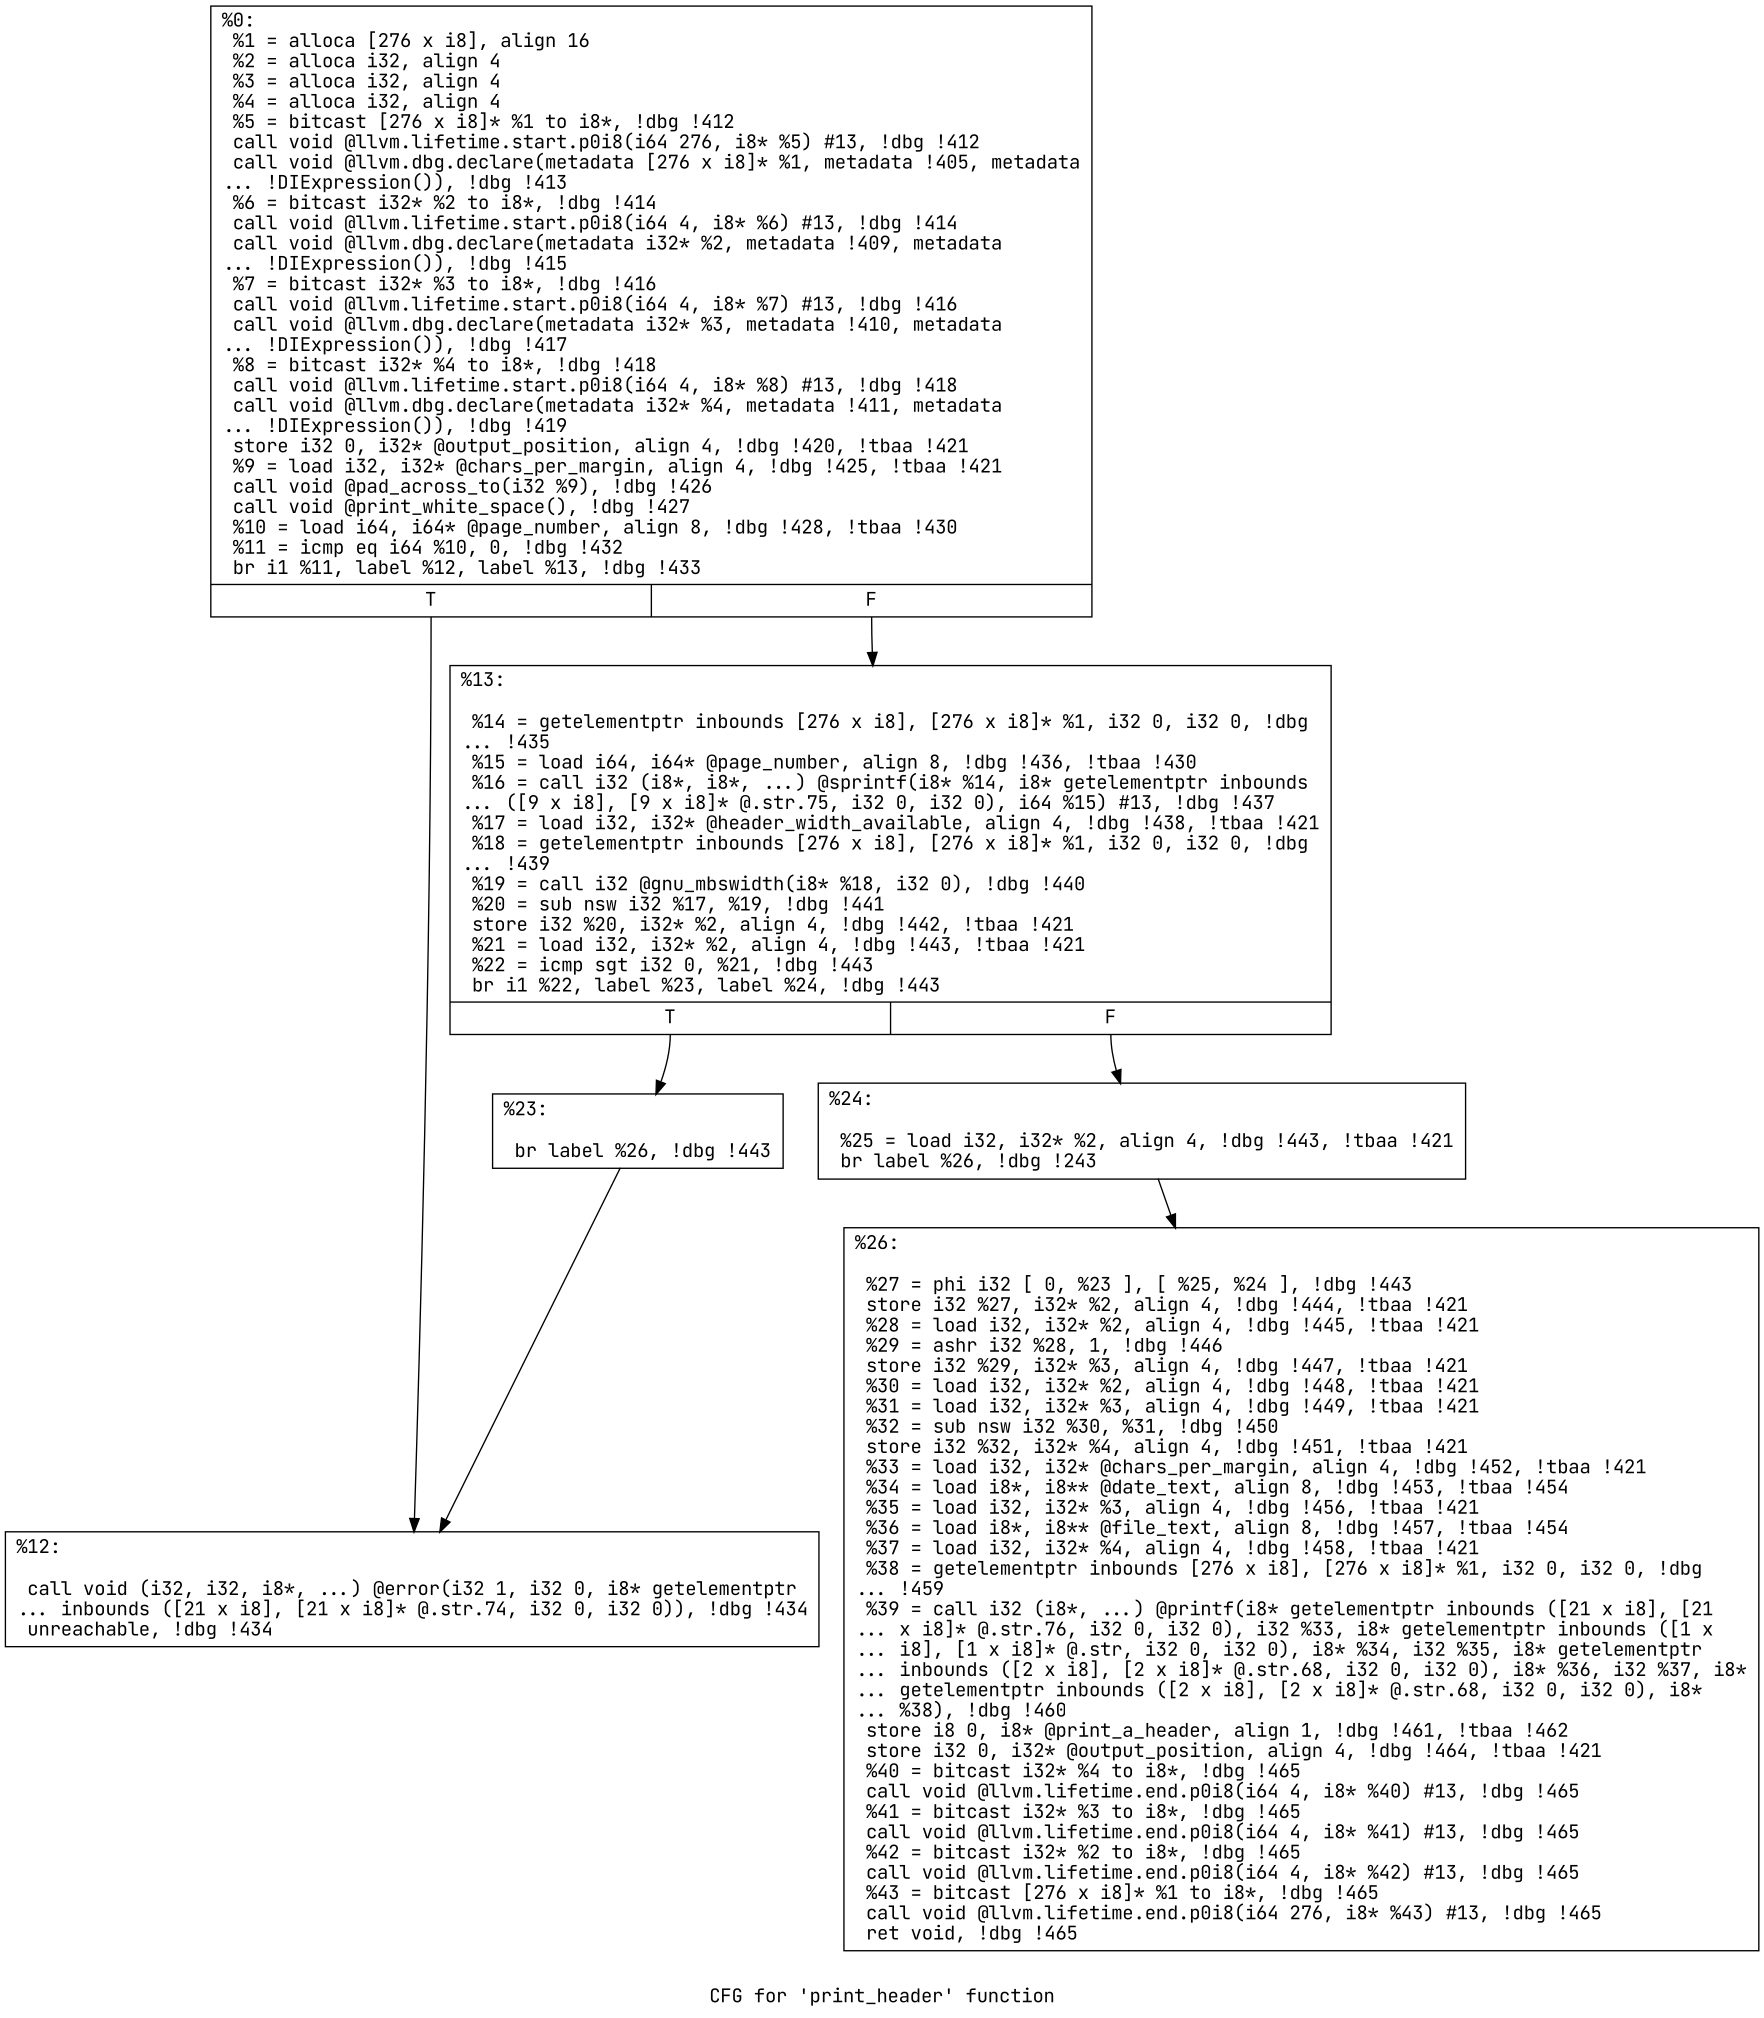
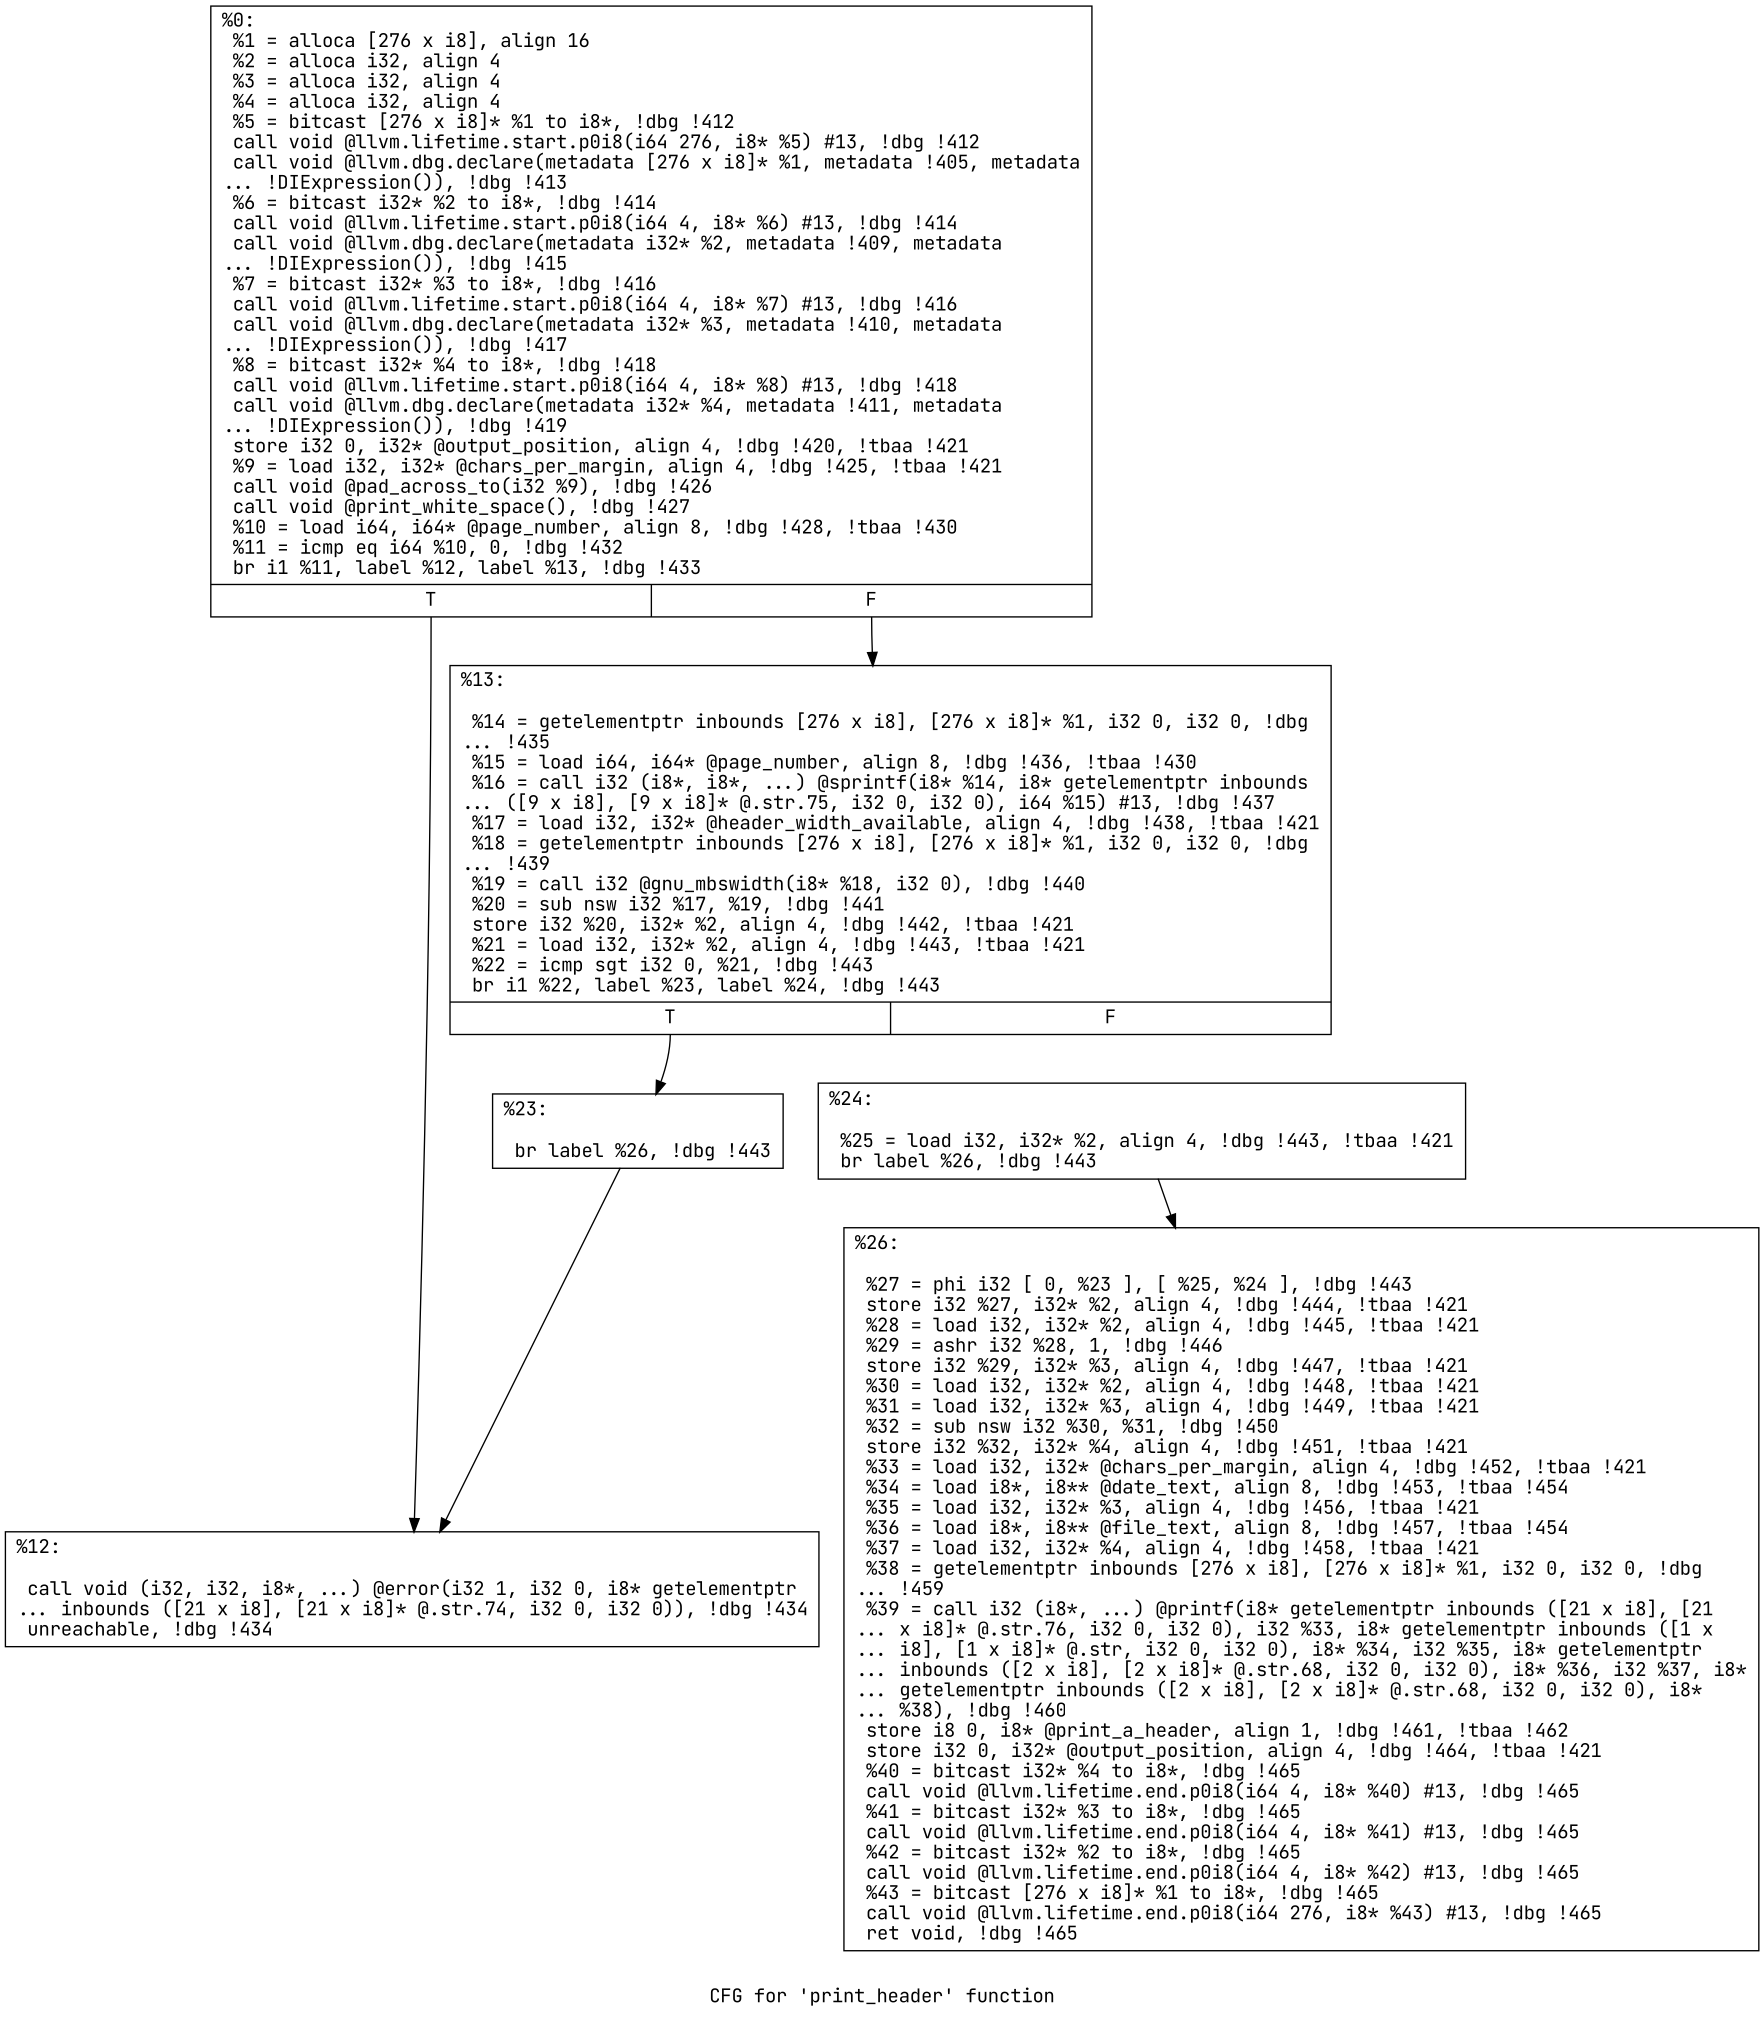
(1112, 1053) -> none
(964, 1162) -> (964, 1162)
